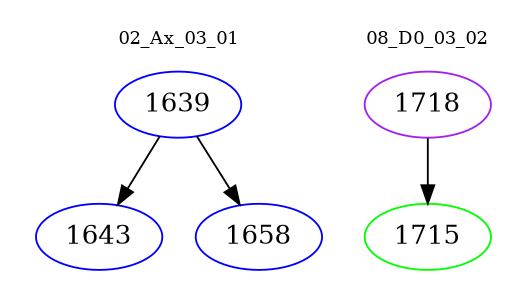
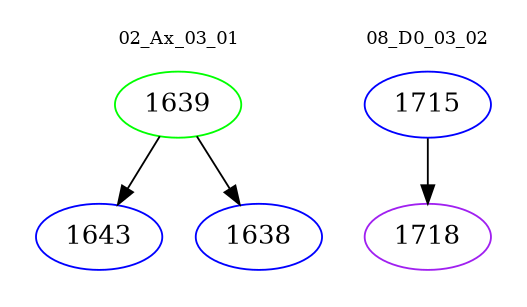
(178, 105) -> (178, 105)
(428, 162) -> (428, 162)
(259, 237) -> (259, 237)
(428, 237) -> (428, 105)
